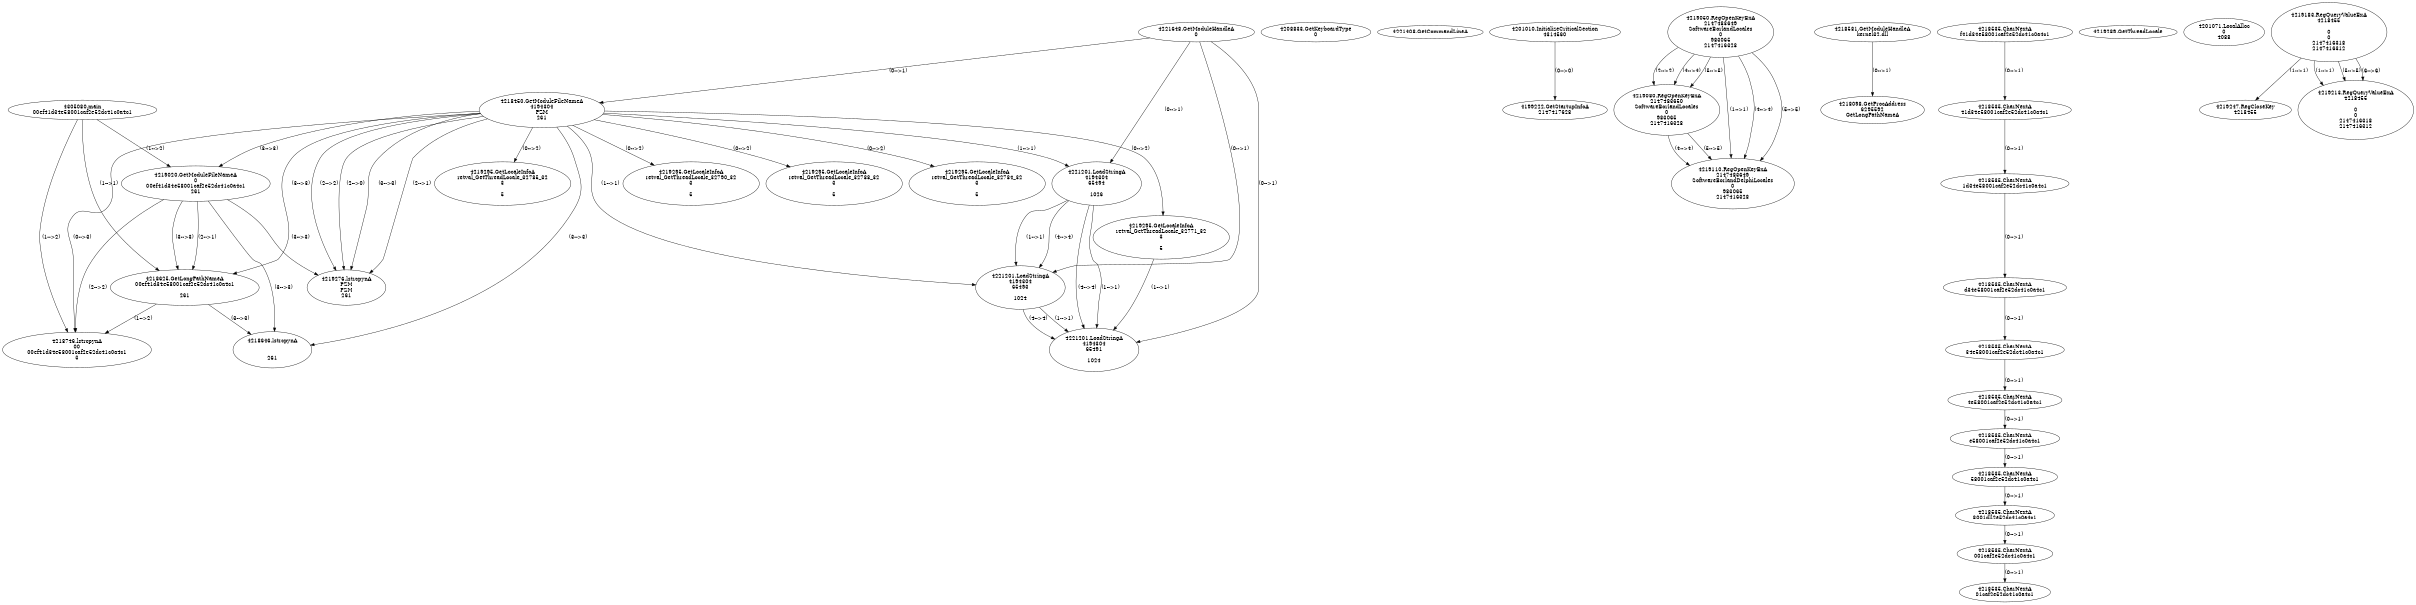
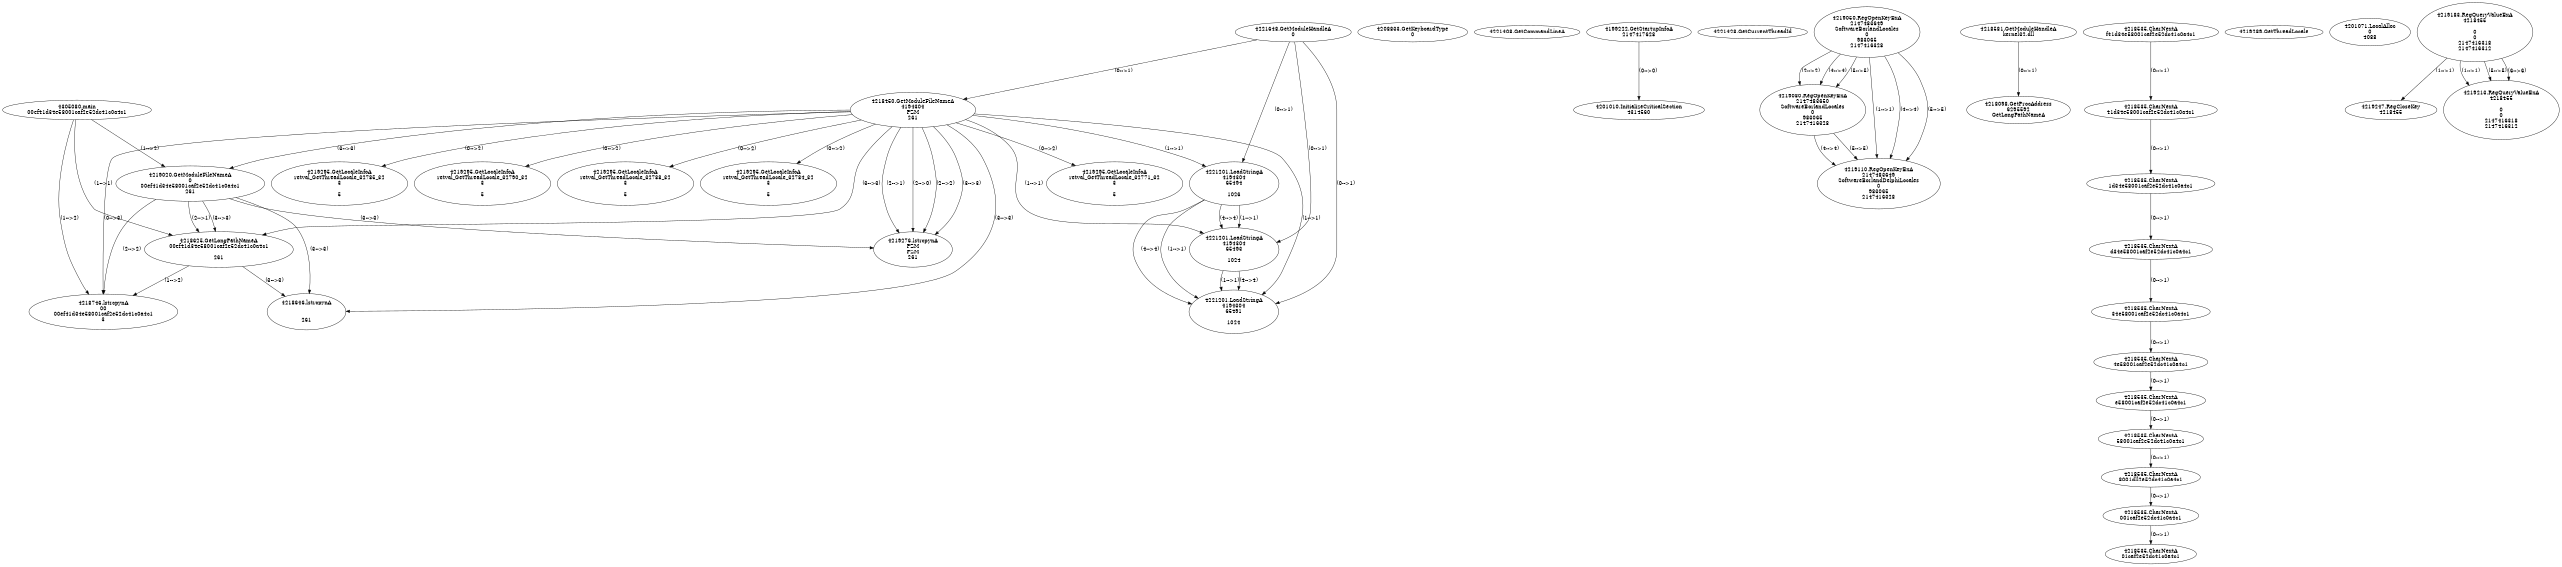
none -> (1753, 32)
(1555, 69) -> (1639, 69)
(1138, 295) -> (1204, 136)
